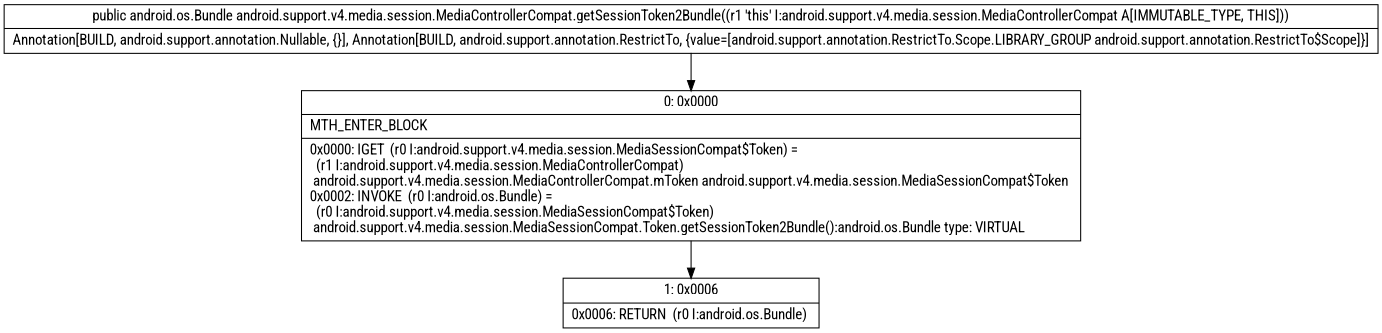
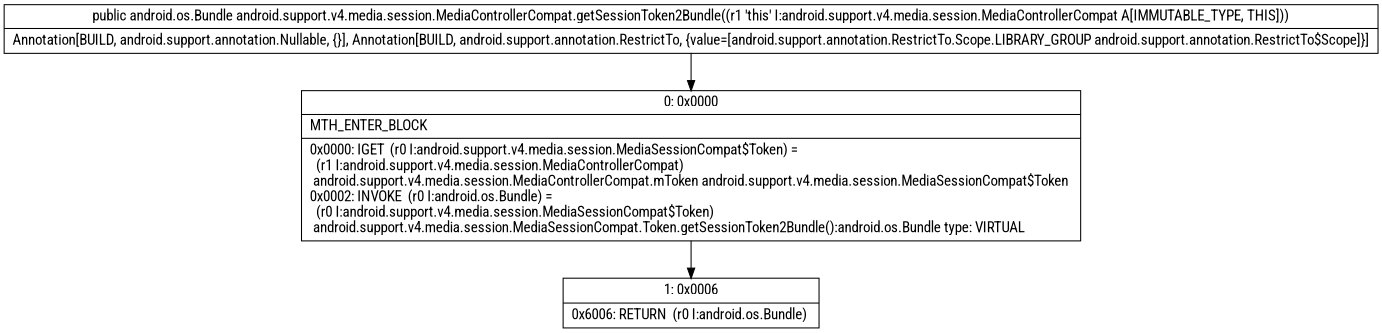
(691, 315) -> (691, 315)
